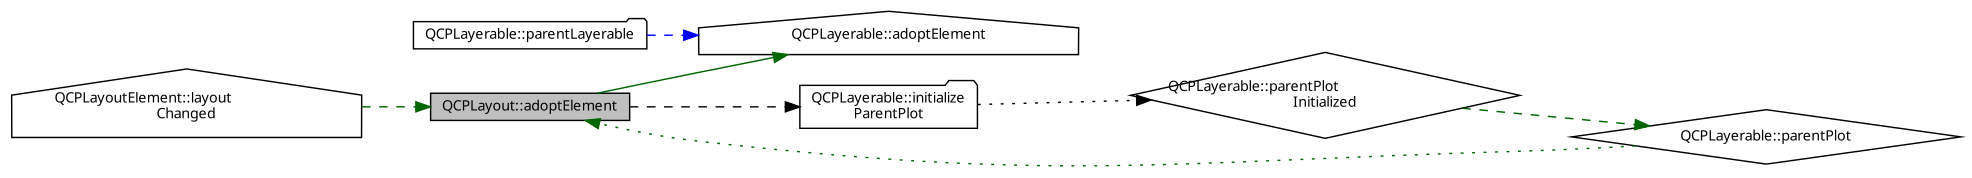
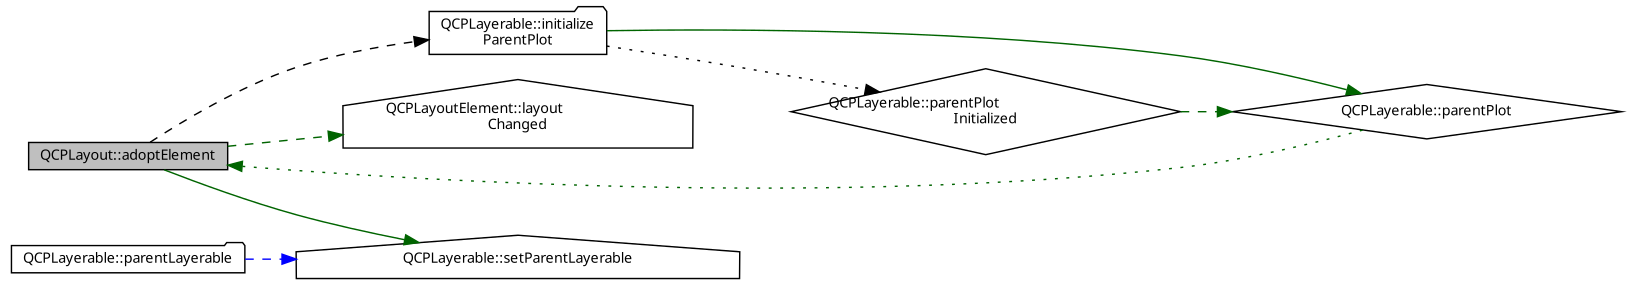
(889, 35) -> (518, 259)
none -> (979, 38)
(389, 107) -> (278, 141)
